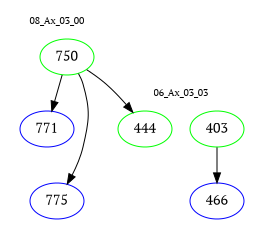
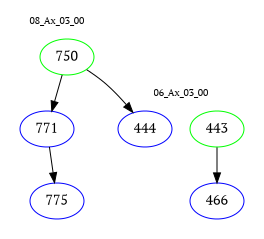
(181, 94) -> (181, 94)
(87, 125) -> (51, 160)
(145, 129) -> (145, 129)
(217, 129) -> (217, 129)
